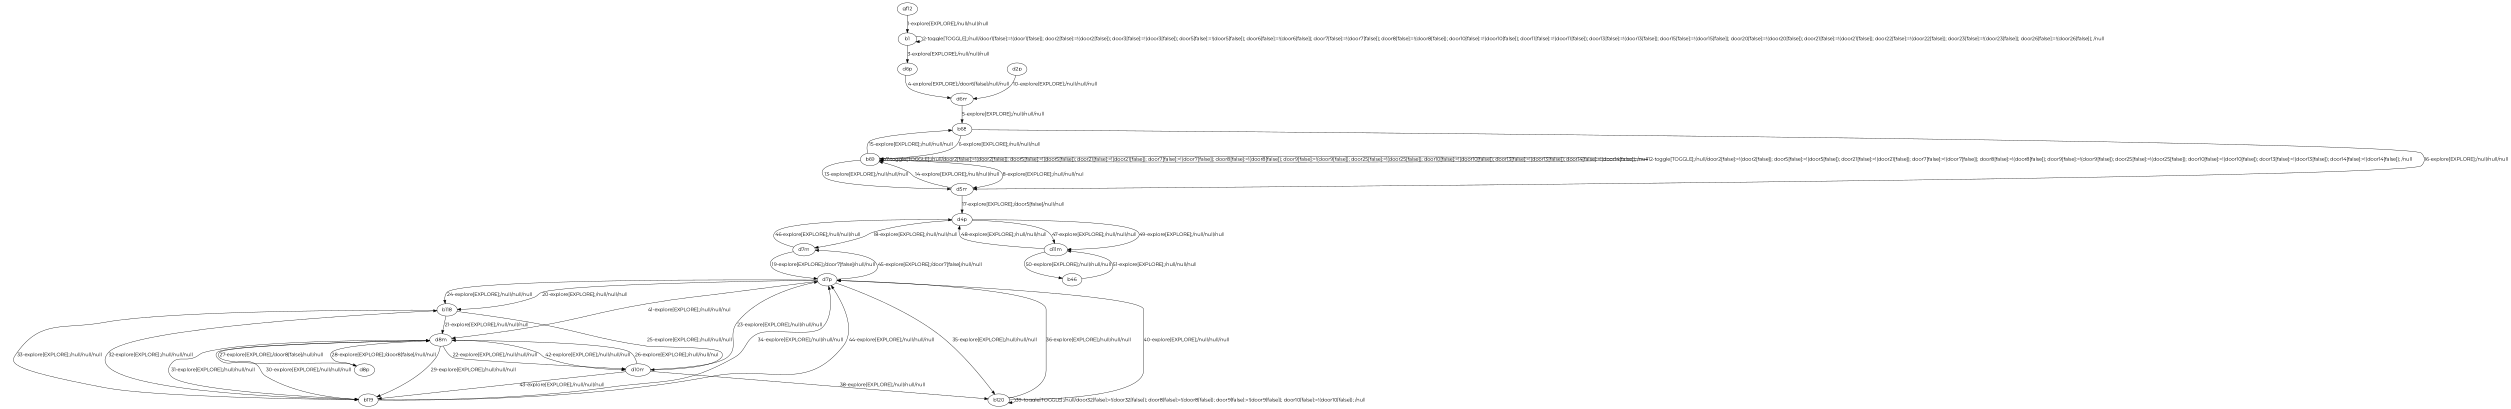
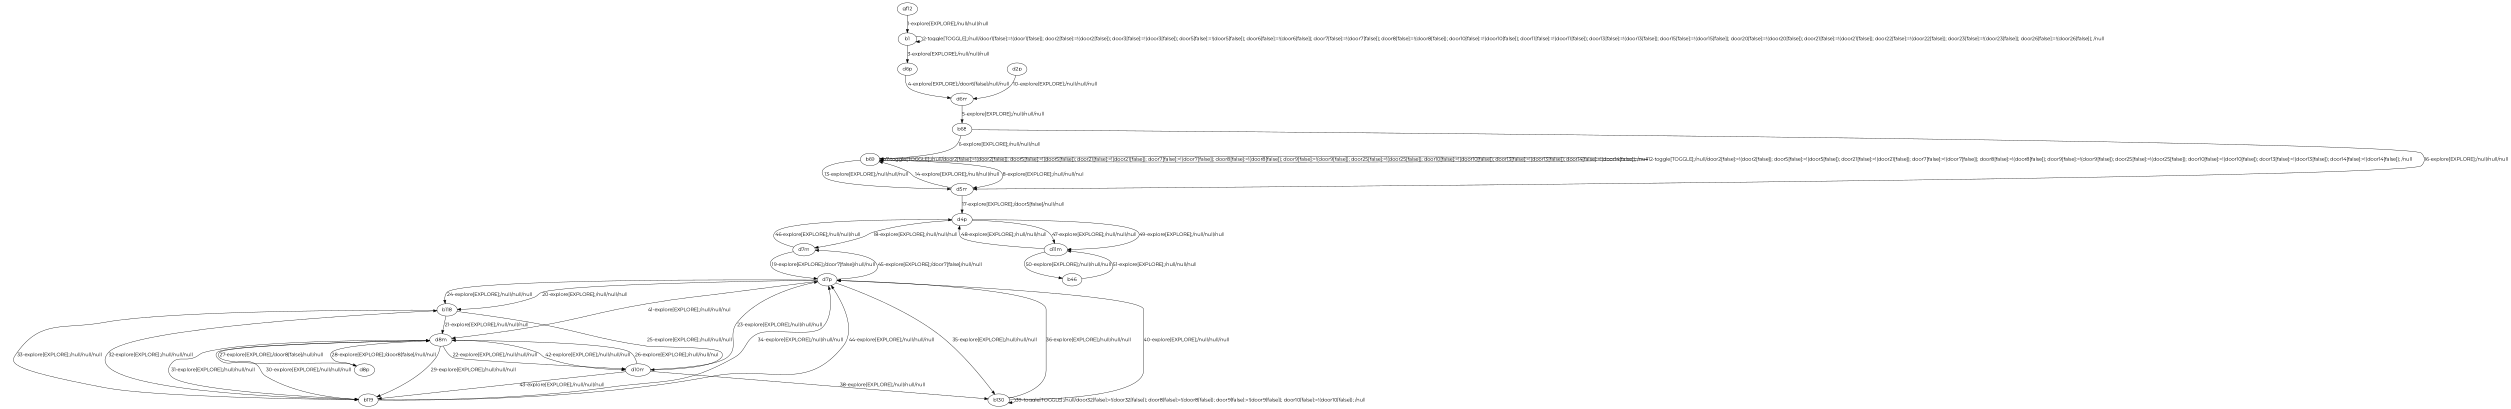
(902, 134) -> none
(999, 400) -> (999, 400)
